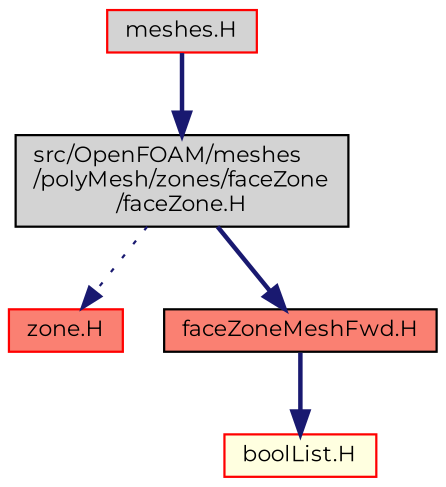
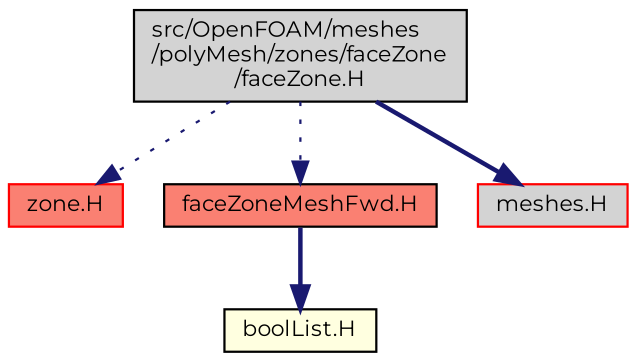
(182, 83) -> (438, 137)
(244, 259) -> (300, 131)
(300, 456) -> (300, 331)
